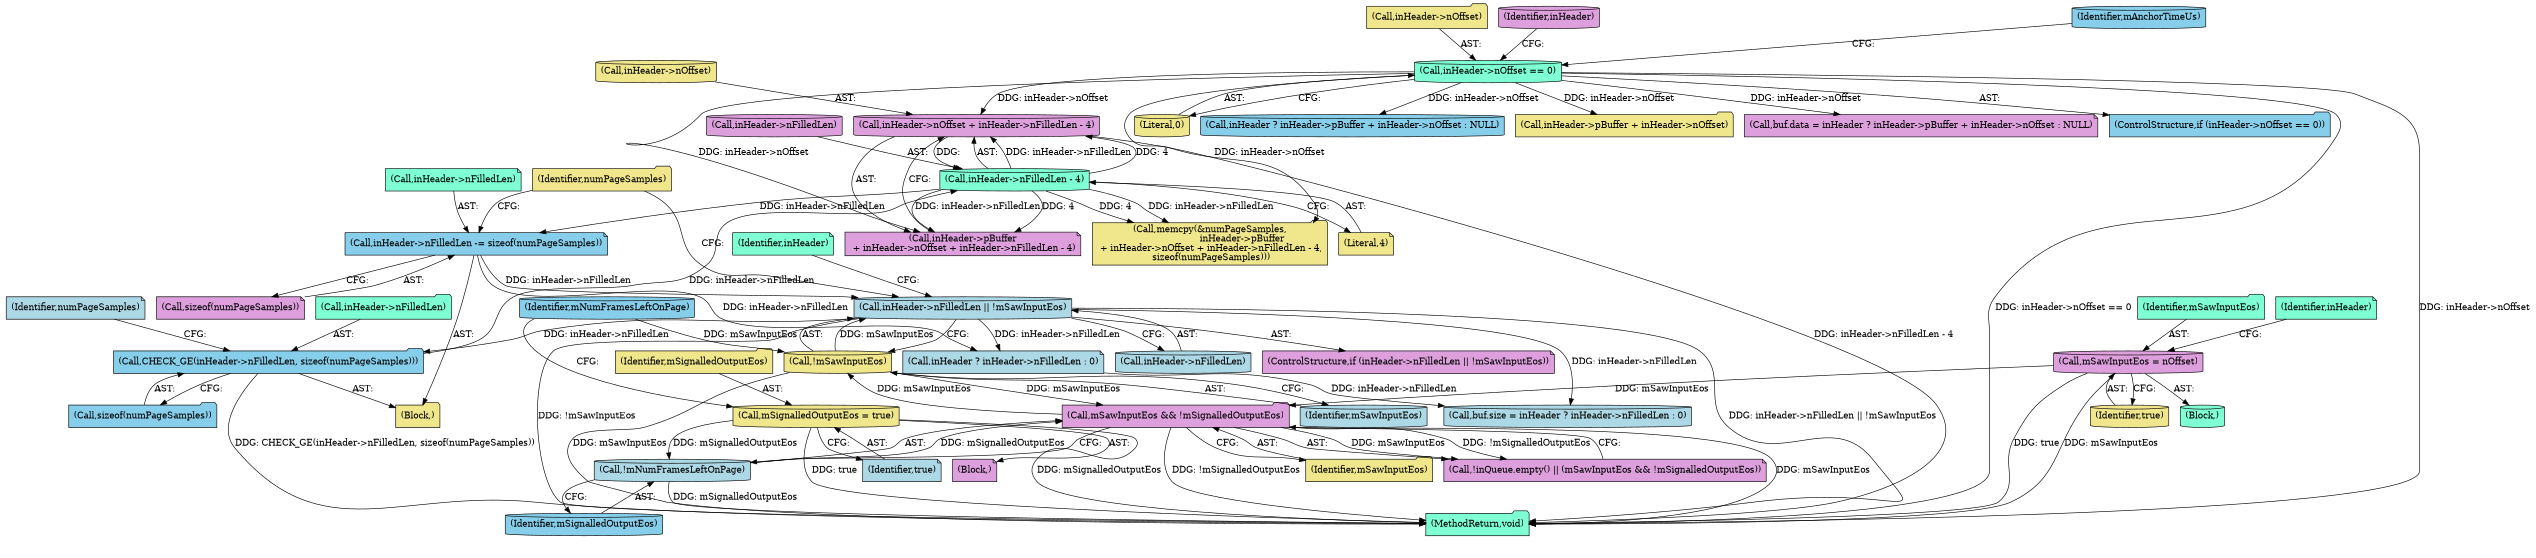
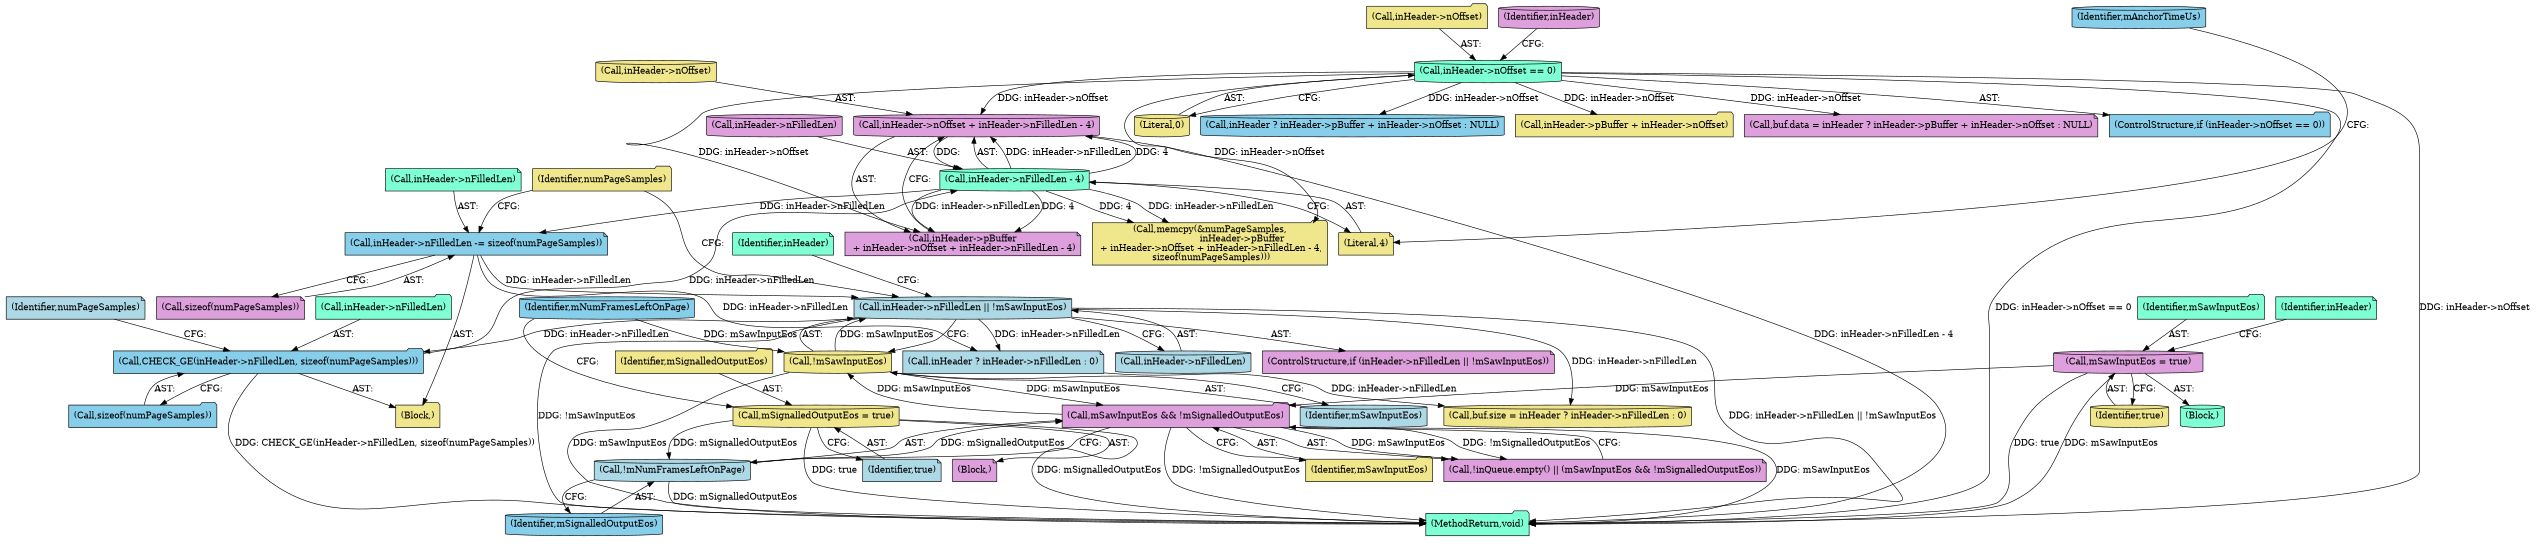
(1820, 44) -> (1979, 207)
(2128, 362) -> (2128, 362)
(1568, 416) -> (1568, 416)
